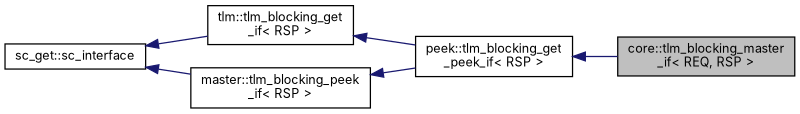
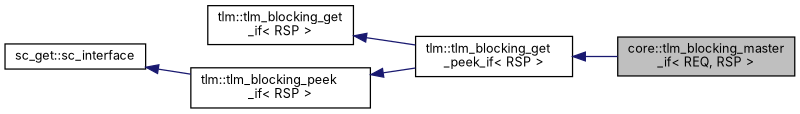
(183, 40) -> none
(494, 56) -> (494, 56)
(281, 88) -> (281, 88)
